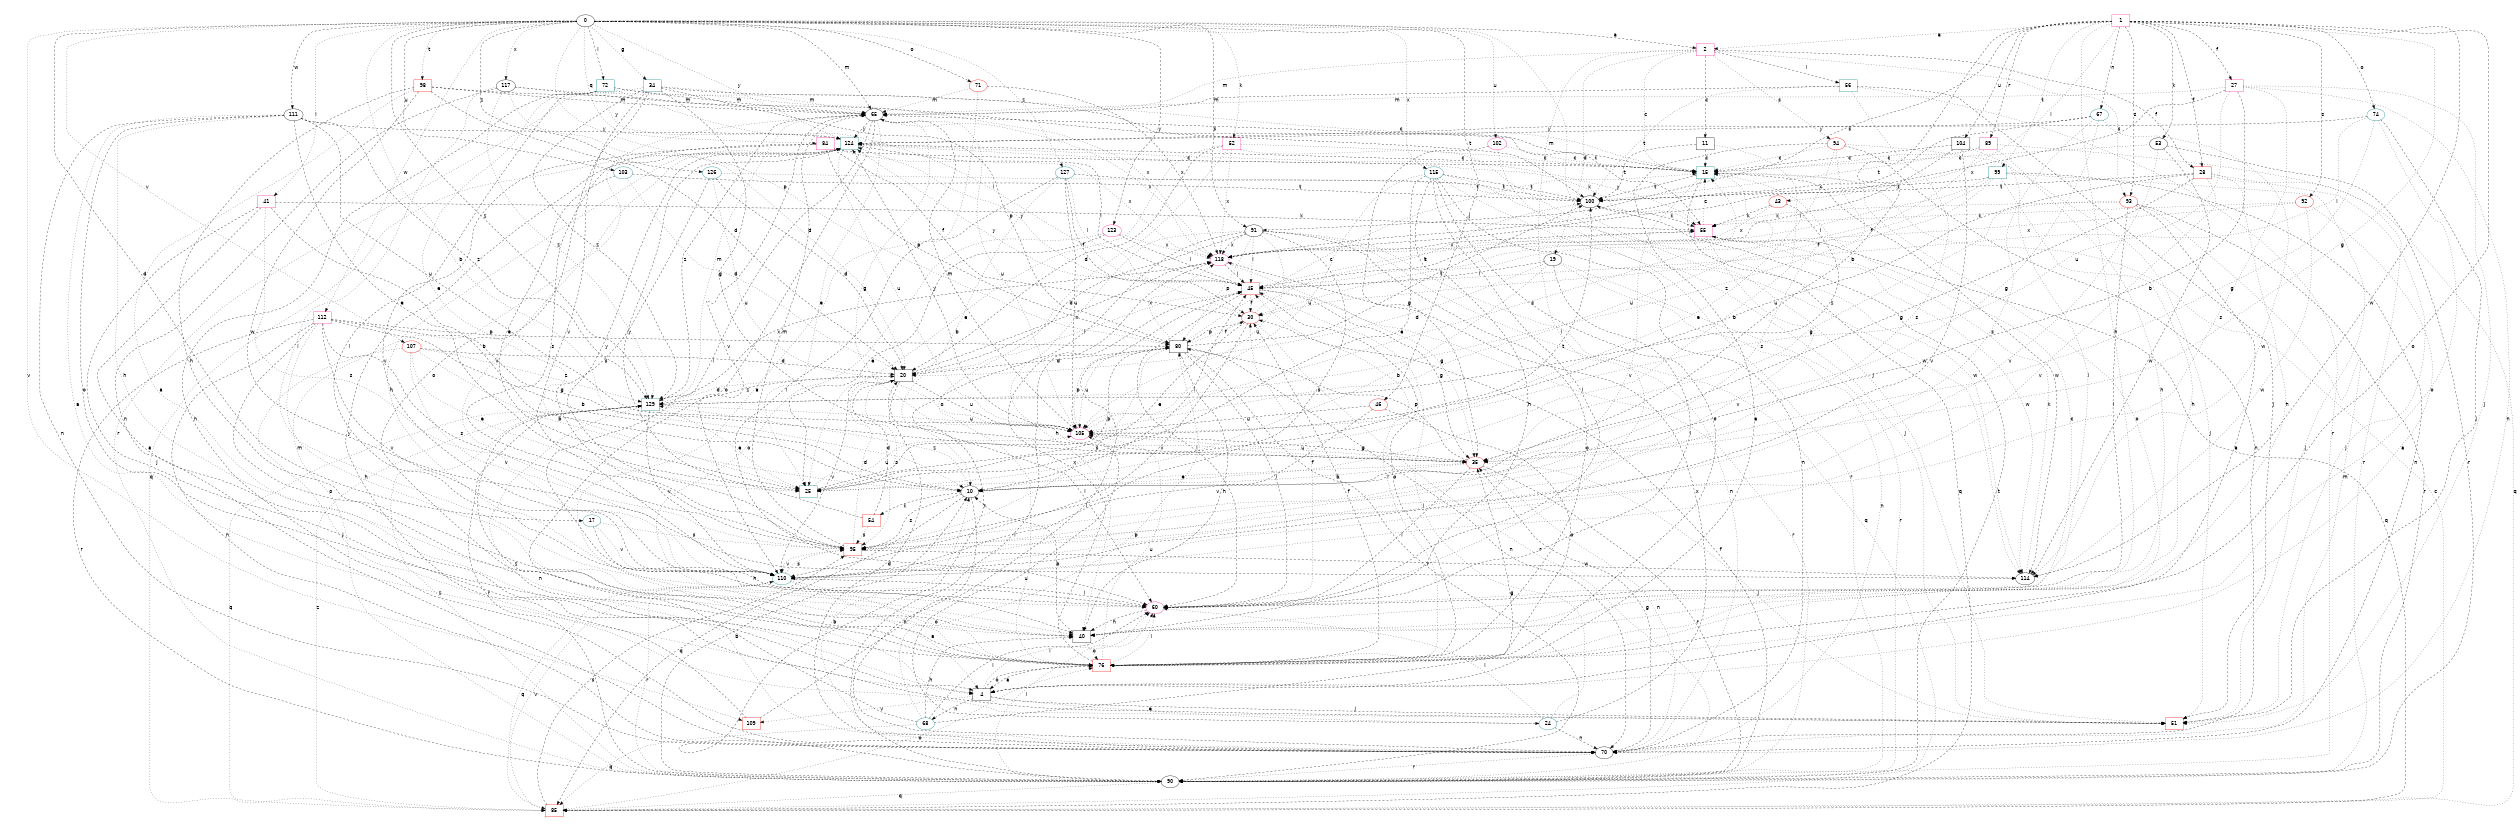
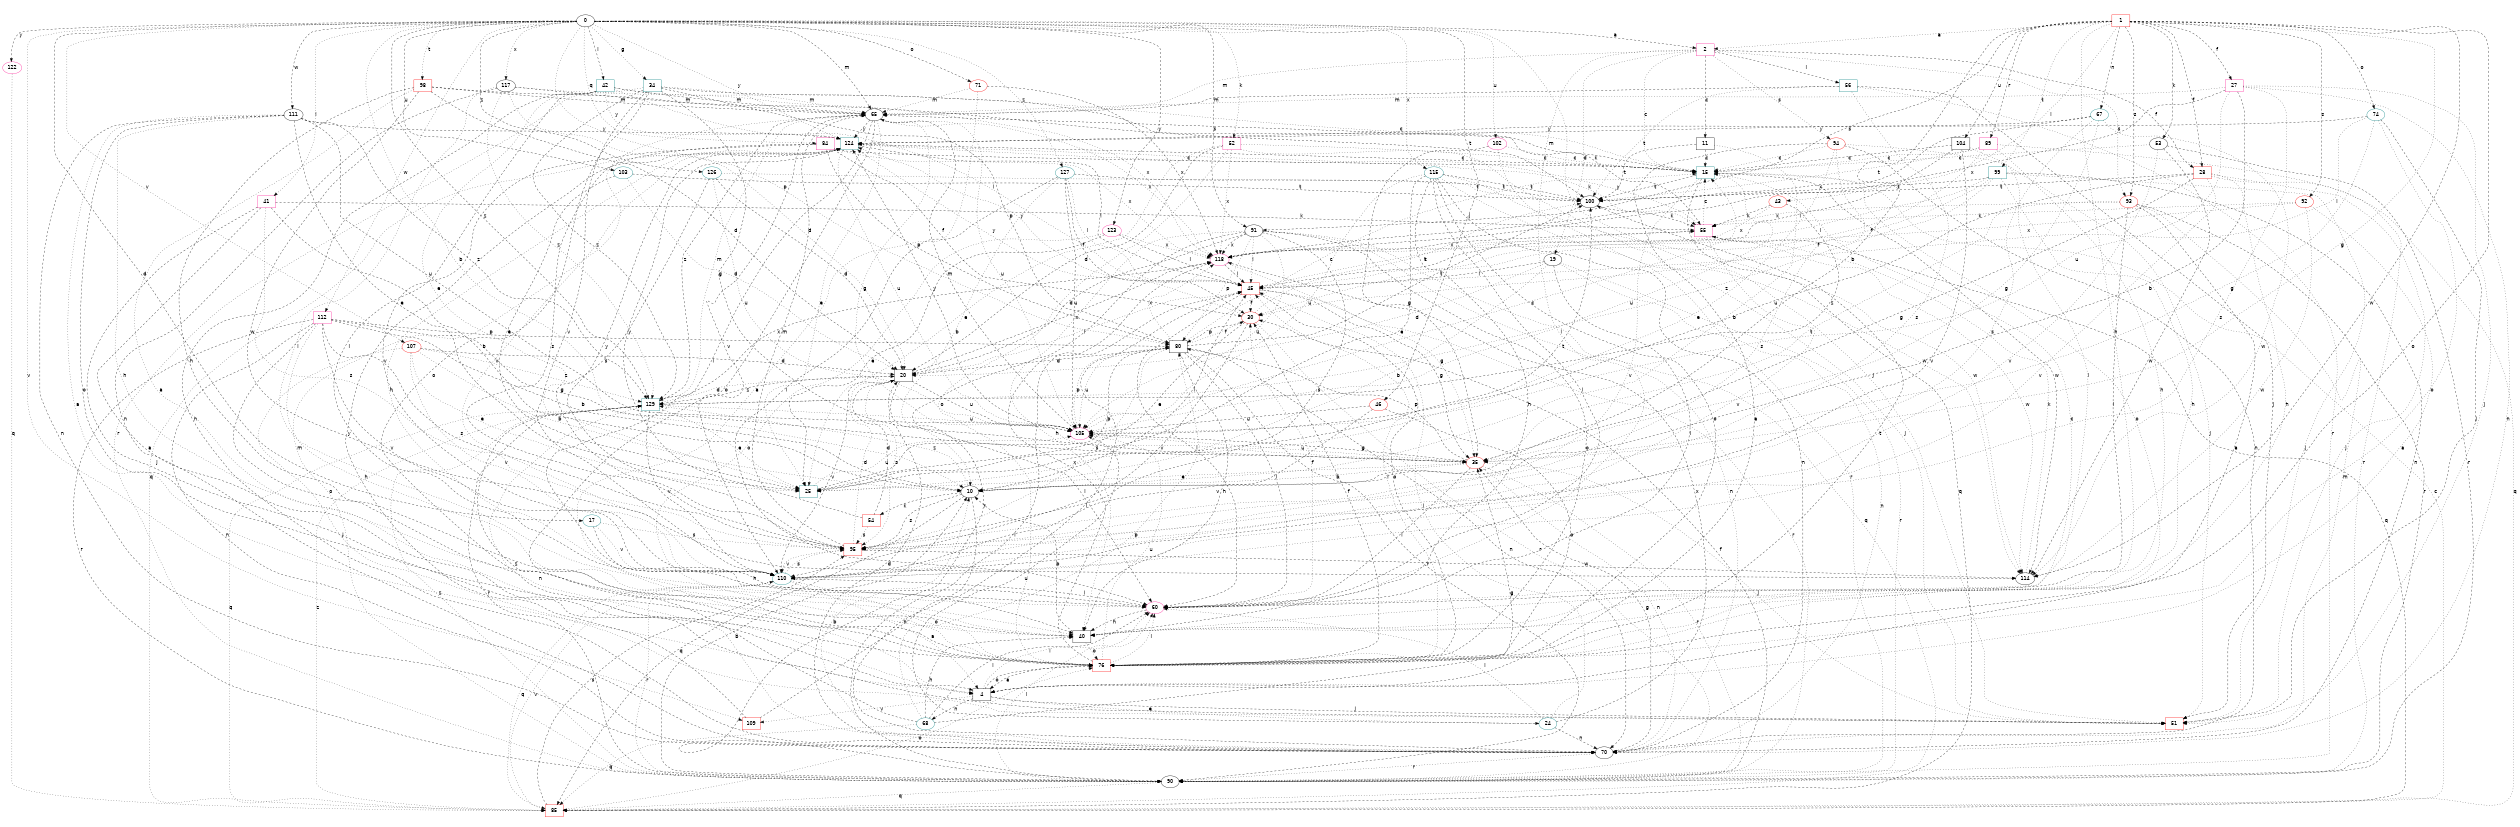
(2121, 21) -> (2121, 21)
none -> (12, 68)
(605, 86) -> (605, 86)
(1811, 332) -> (1811, 332)
(1918, 712) -> (1727, 580)
(1735, 758) -> (1735, 758)
